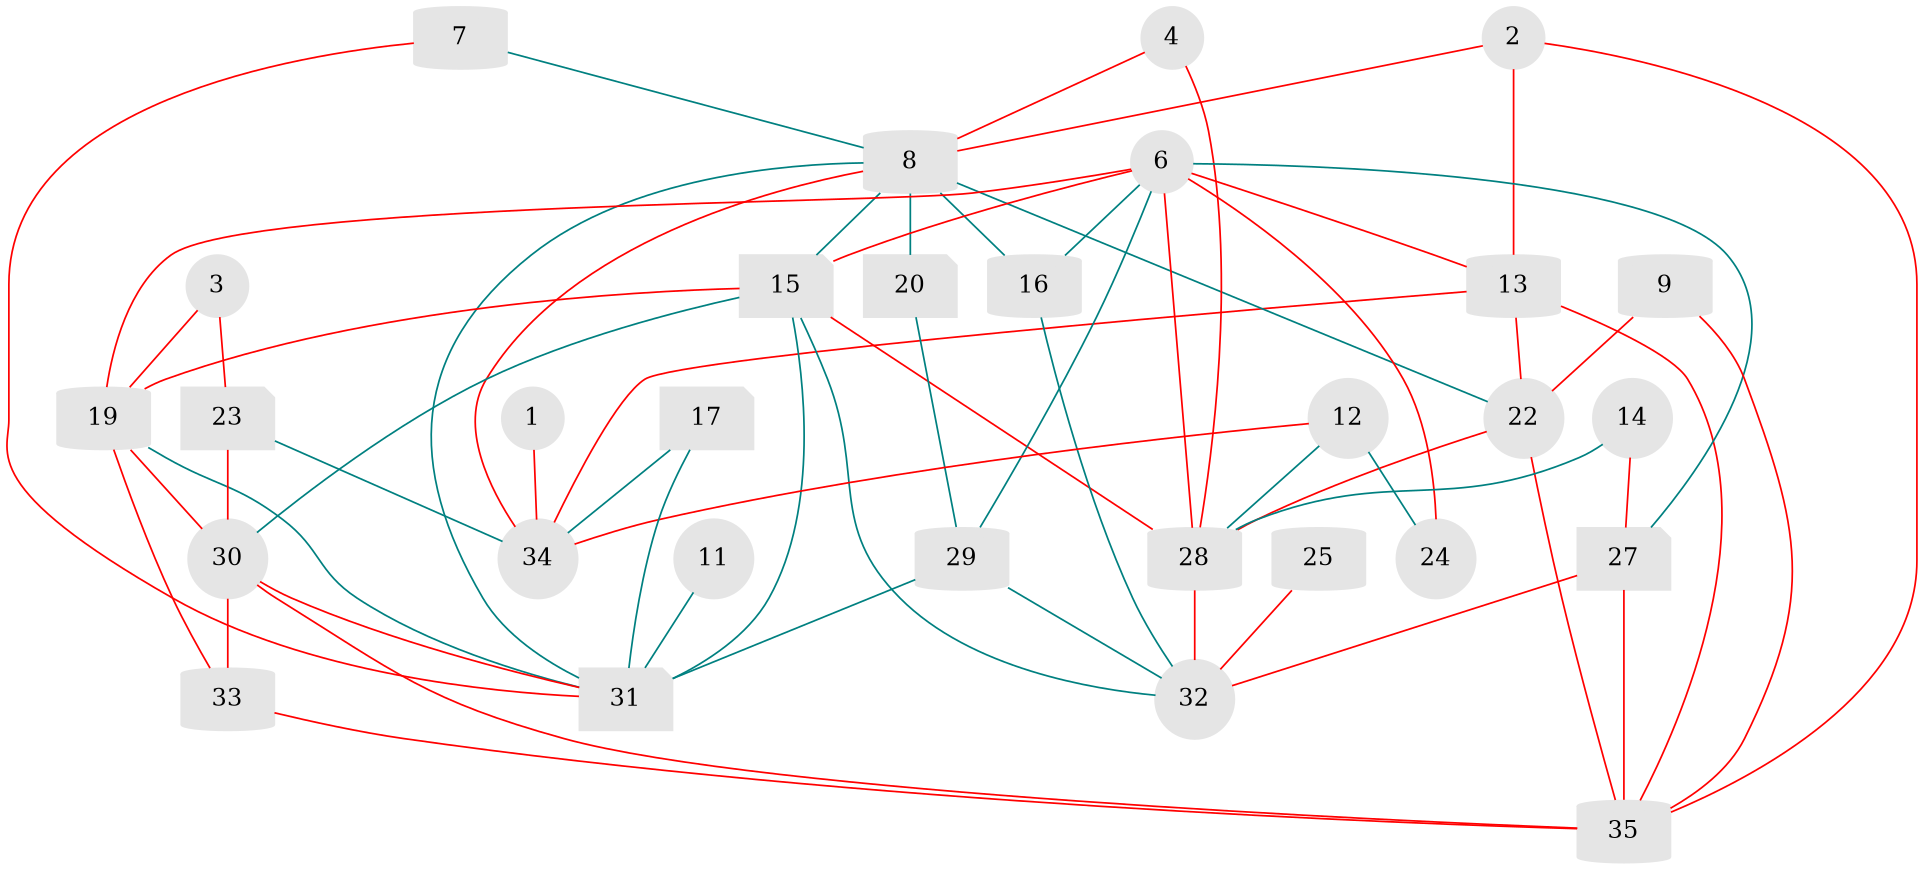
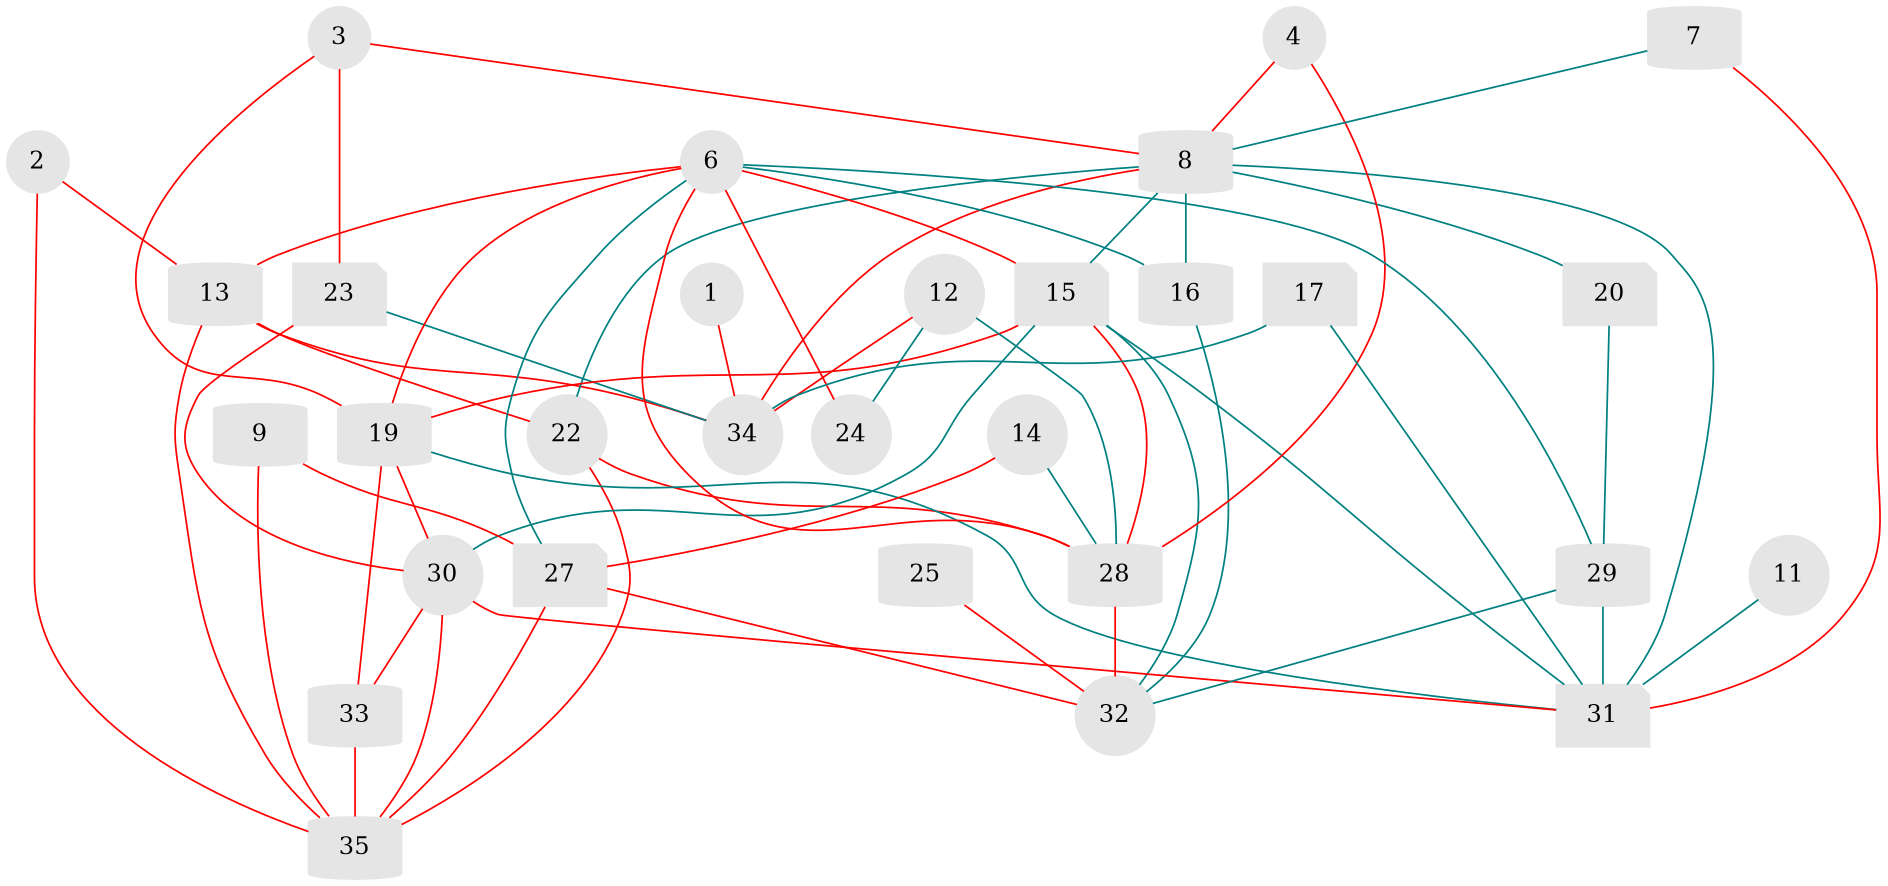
(1220, 98) -> (755, 99)
(1593, 354) -> (397, 501)
